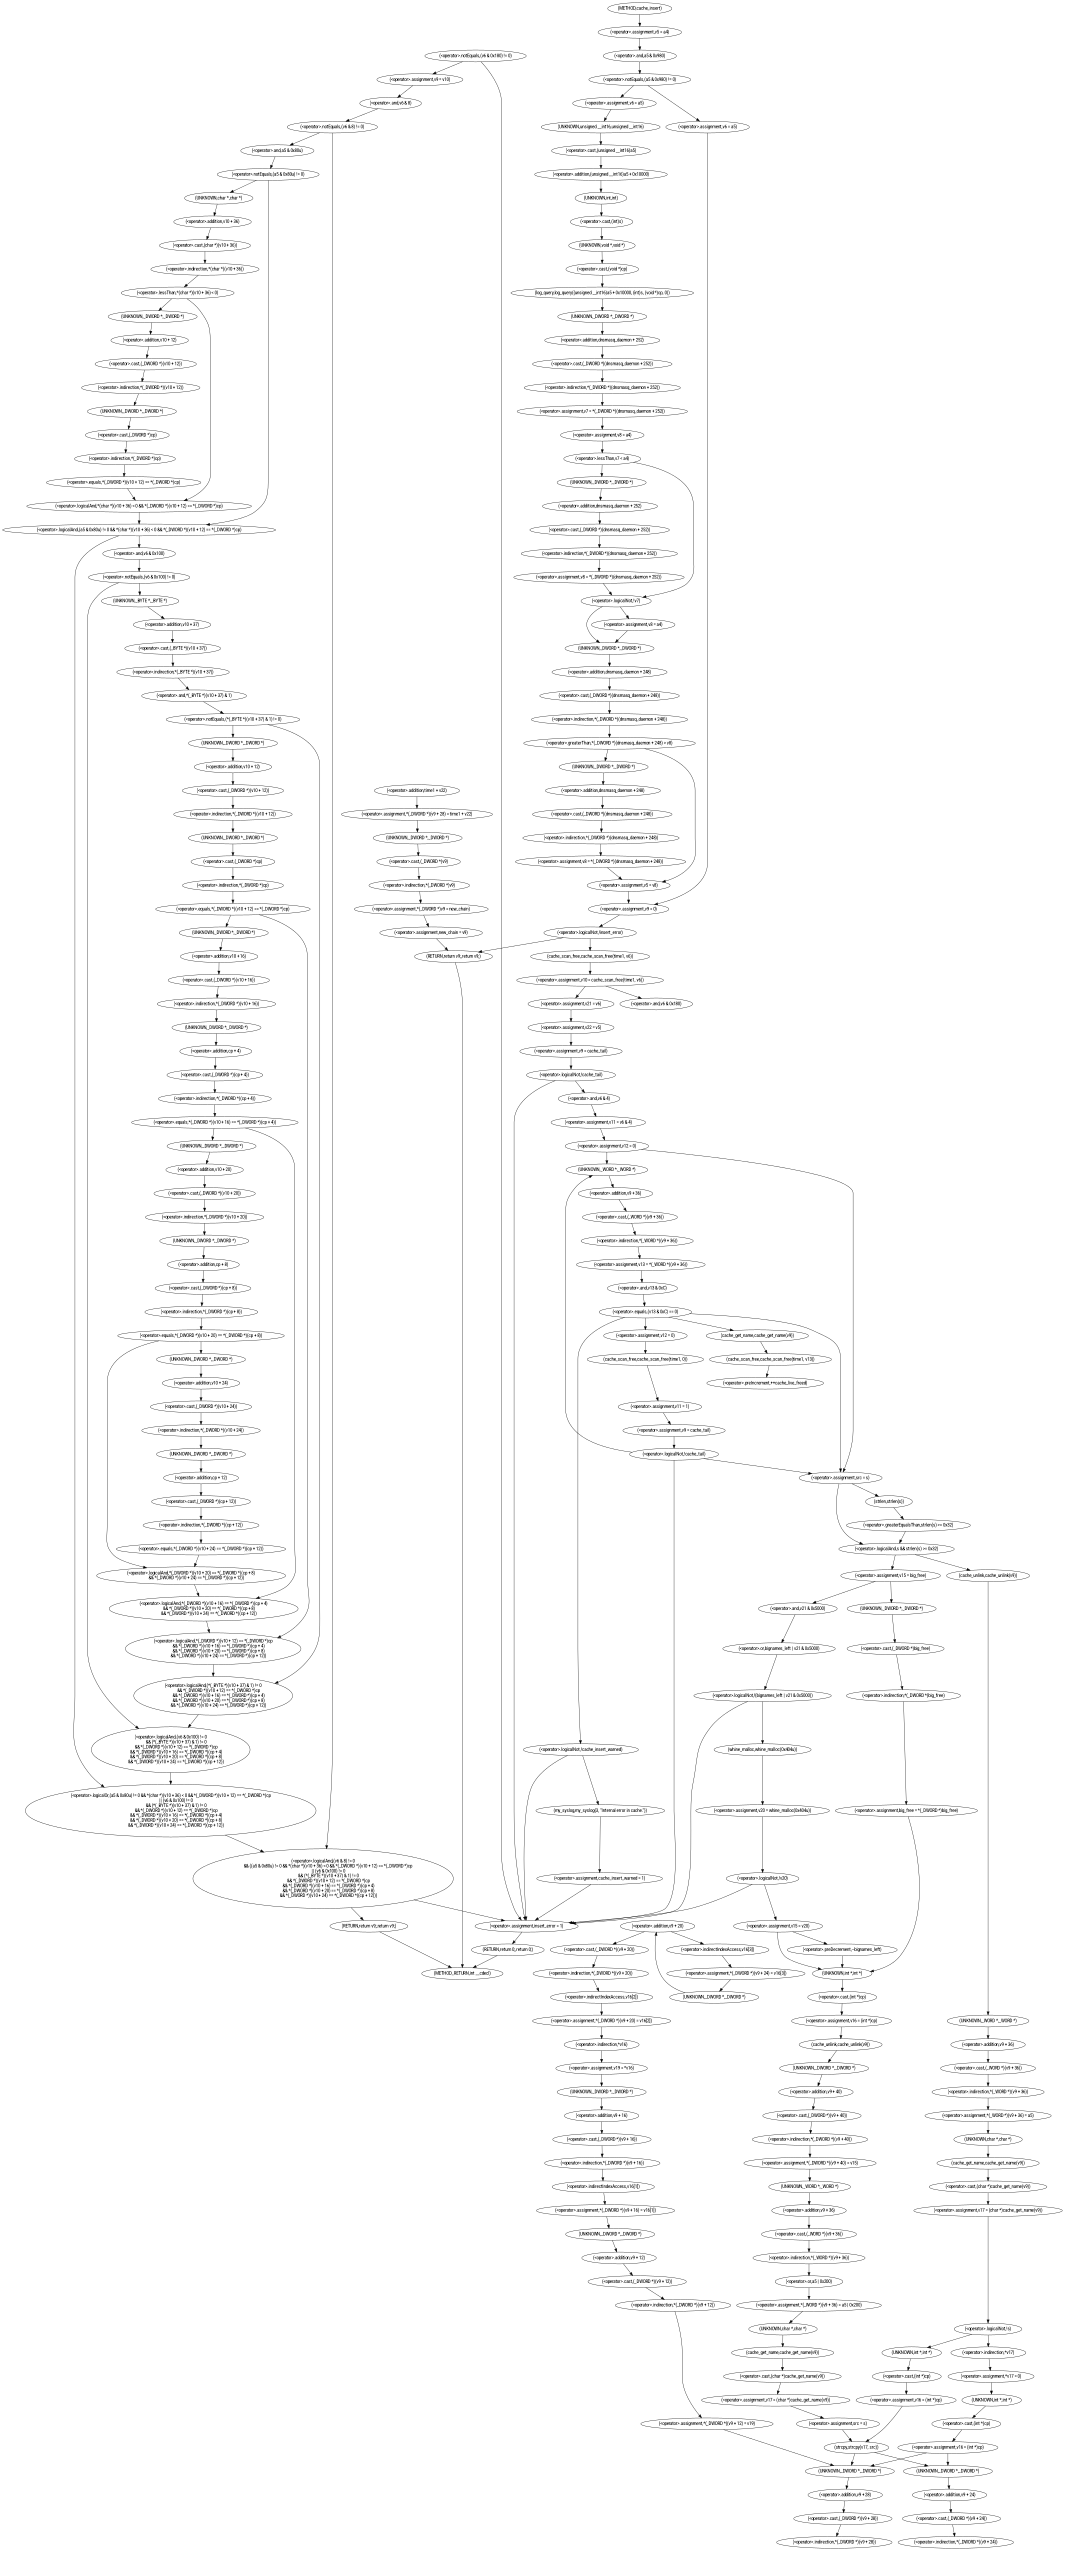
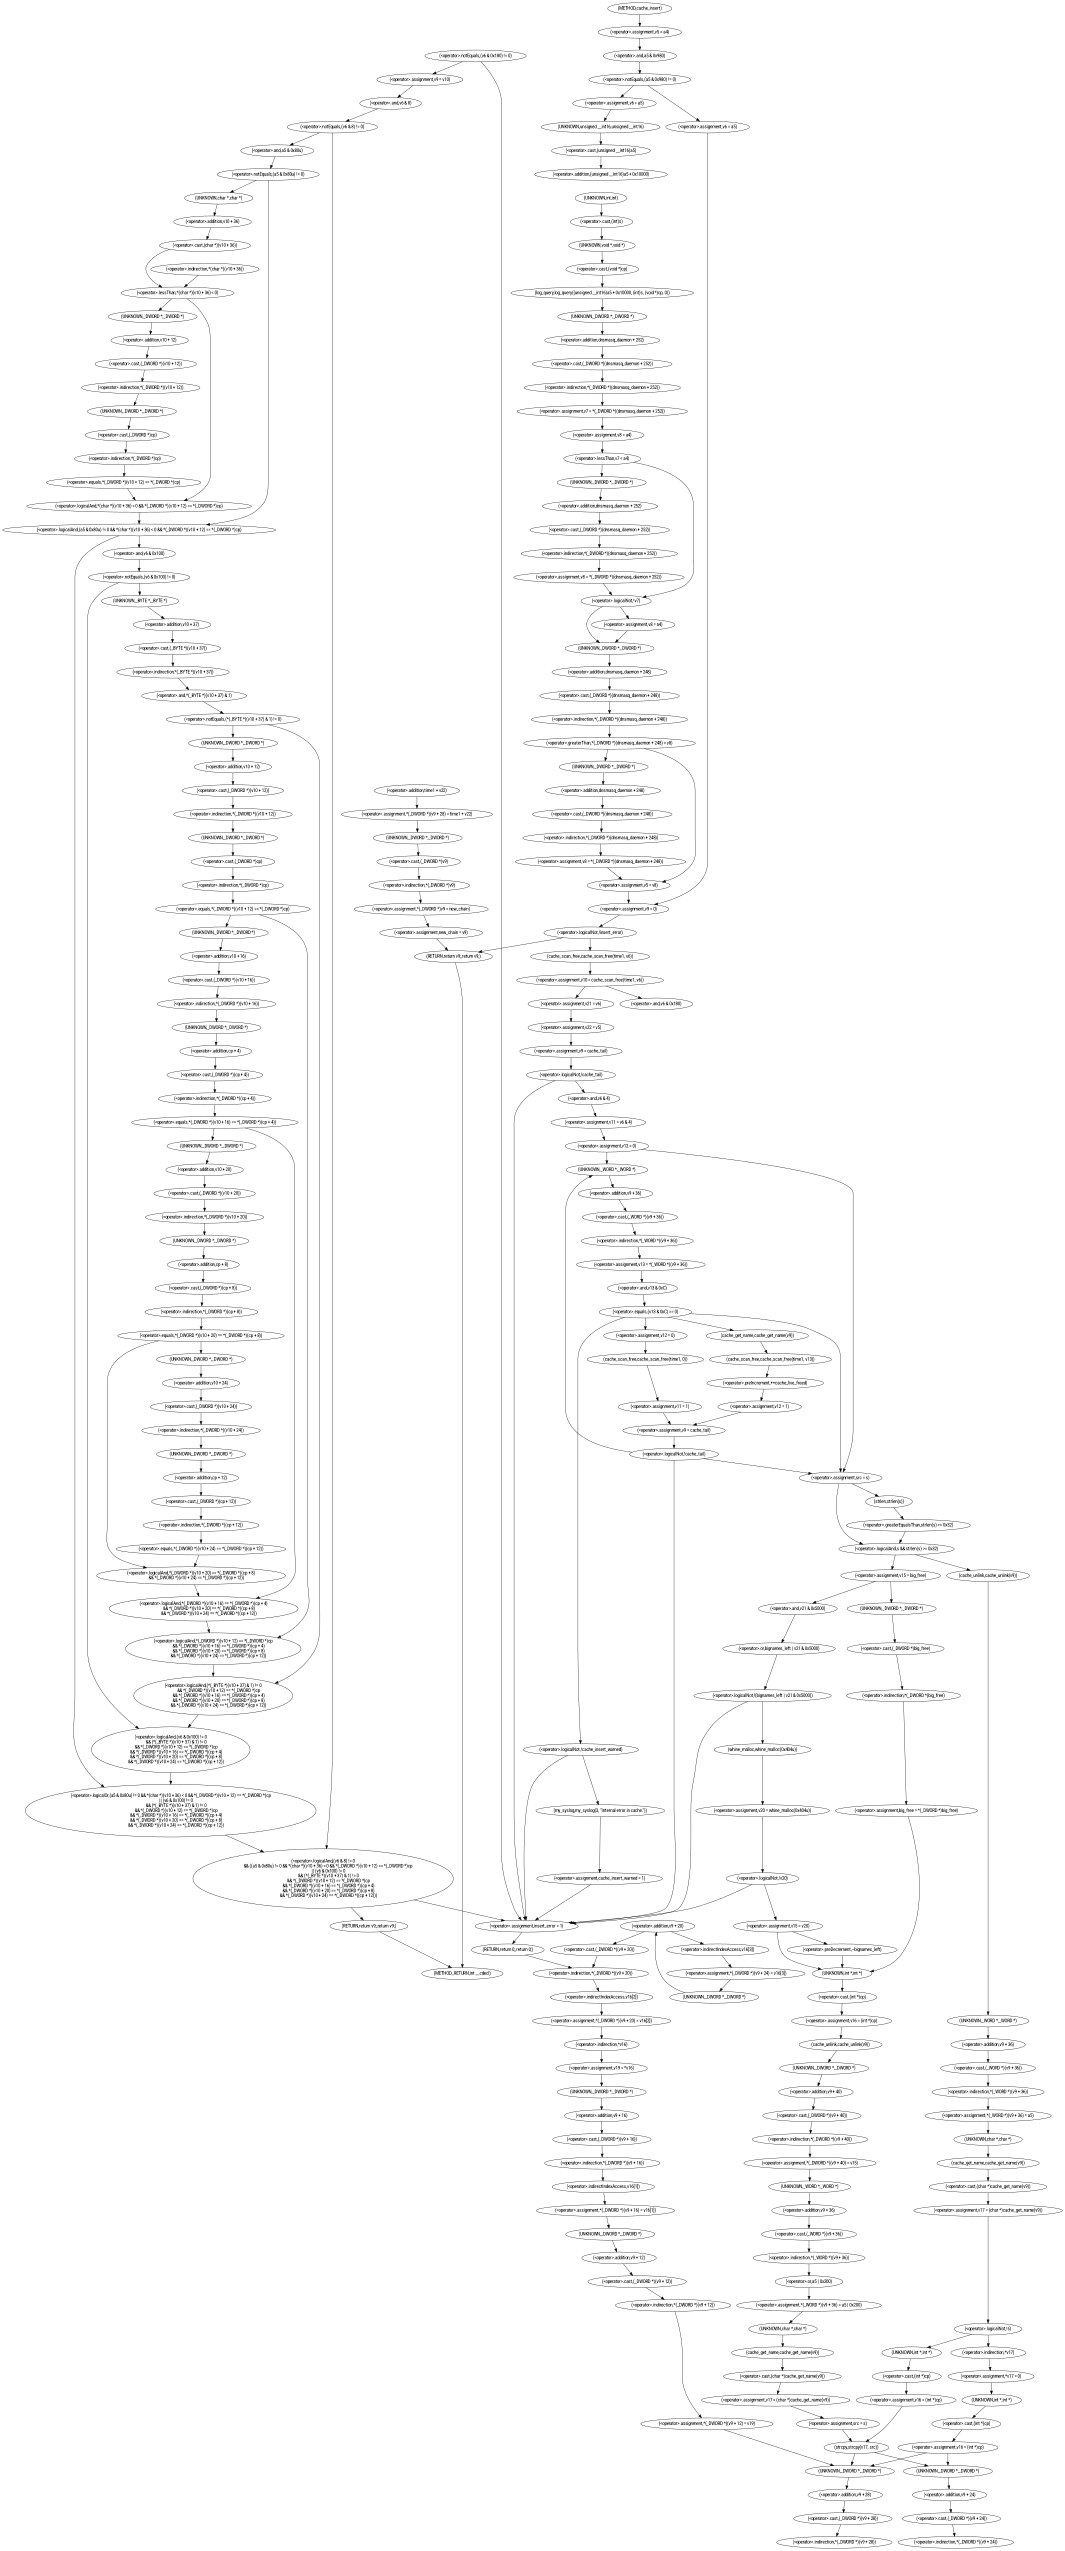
(601, 185) -> none
(205, 256) -> (147, 264)
none -> (760, 1407)
(487, 1961) -> (547, 1961)
